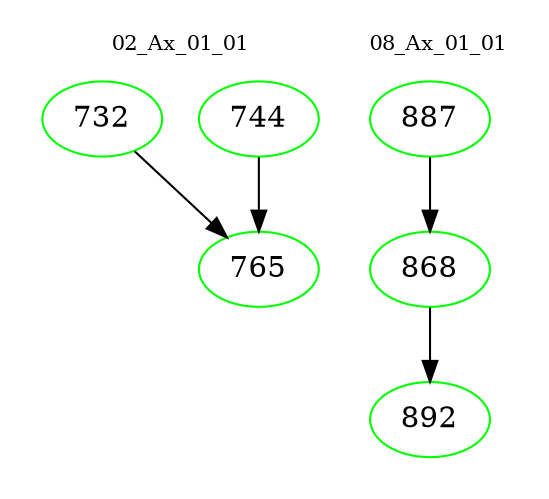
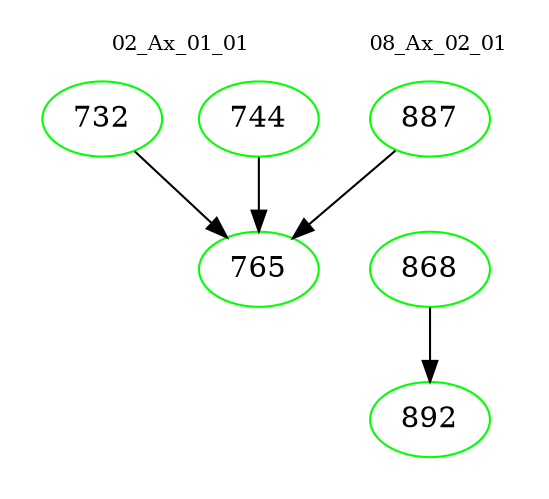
(438, 45) -> (438, 45)
(430, 184) -> (367, 175)
